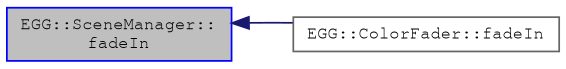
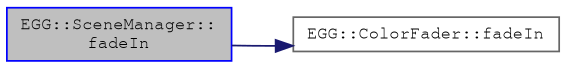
(271, 23) -> (254, 46)
